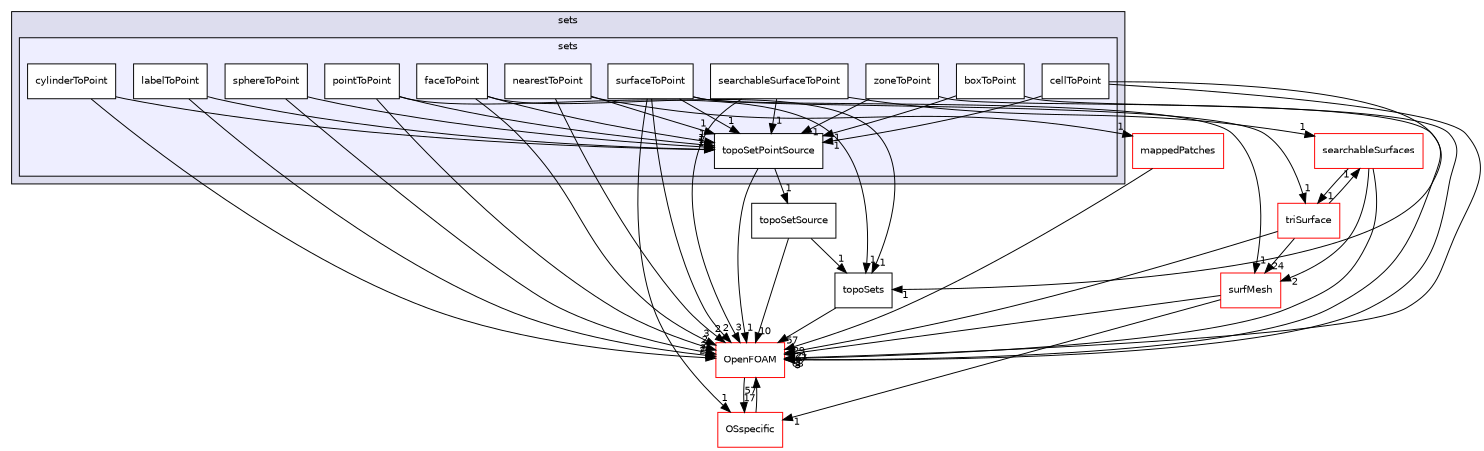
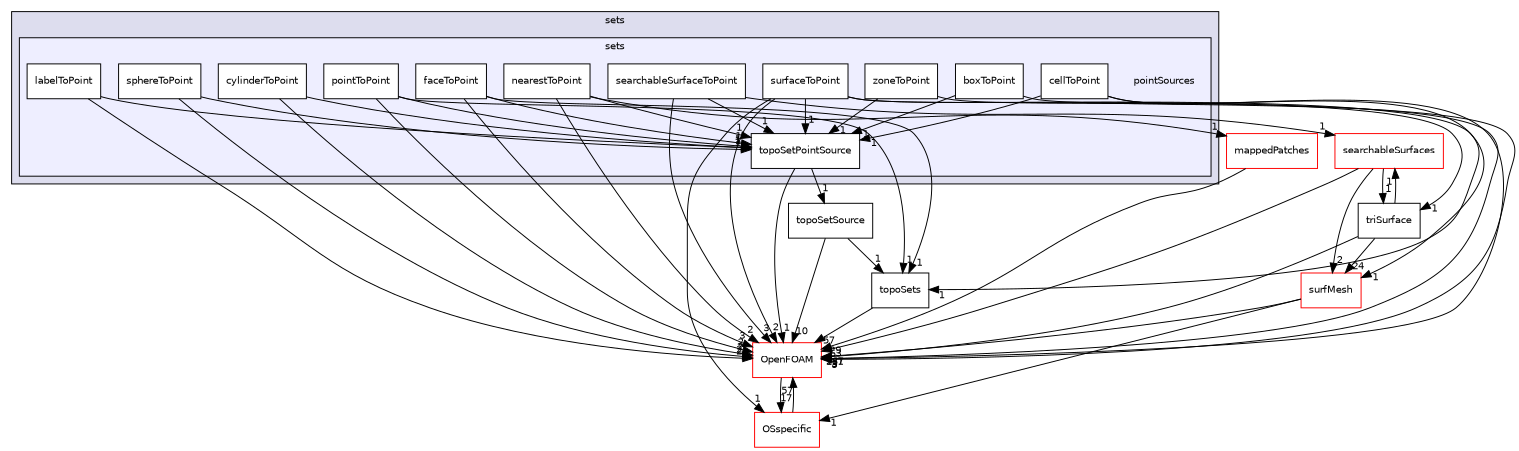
none -> (1165, 81)
(1309, 221) -> (1389, 221)
